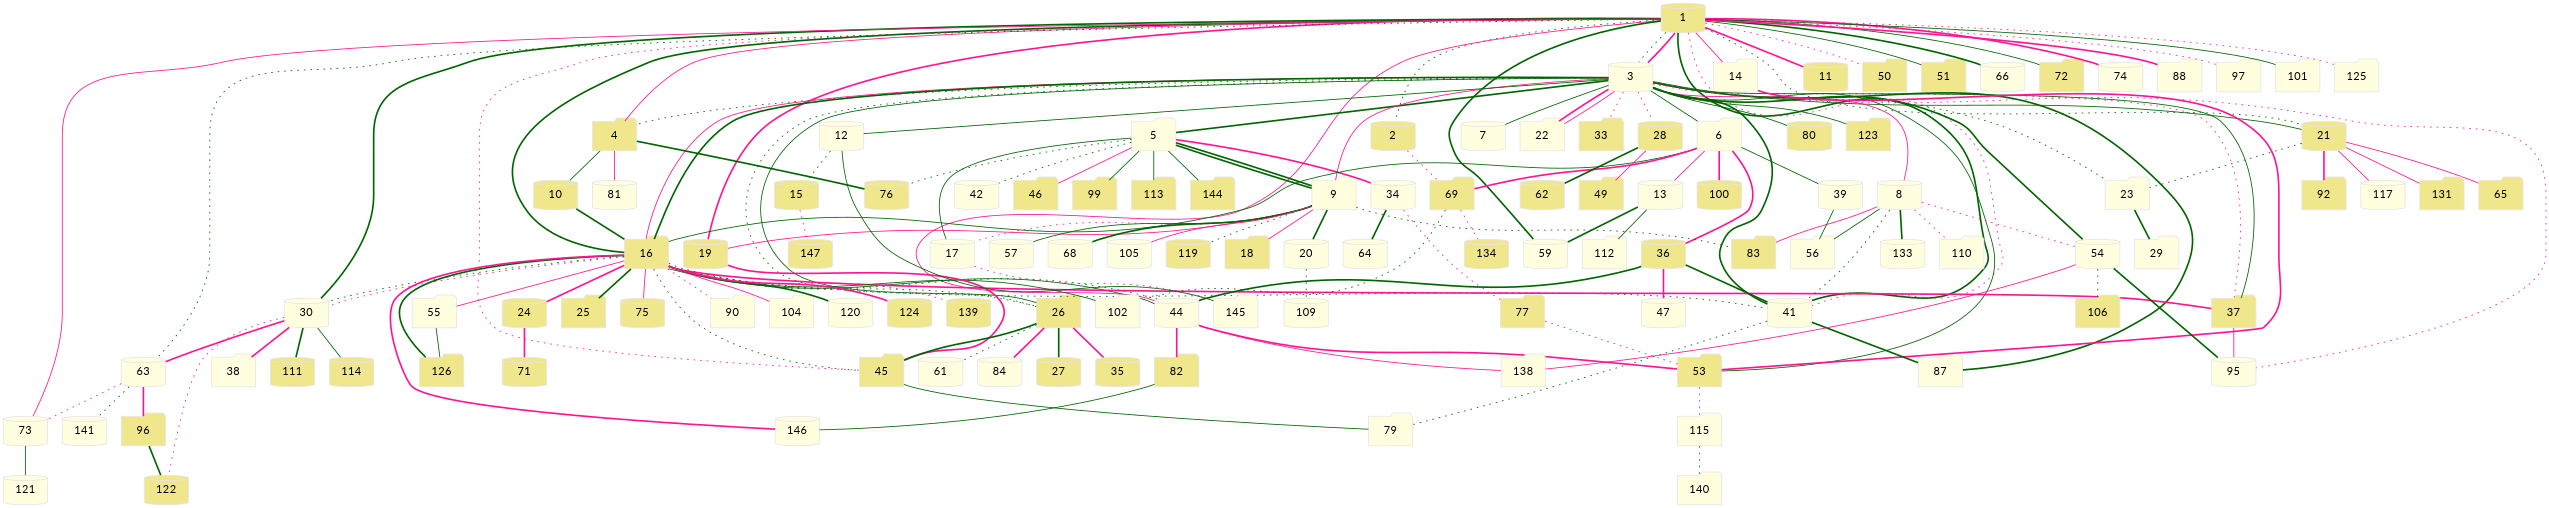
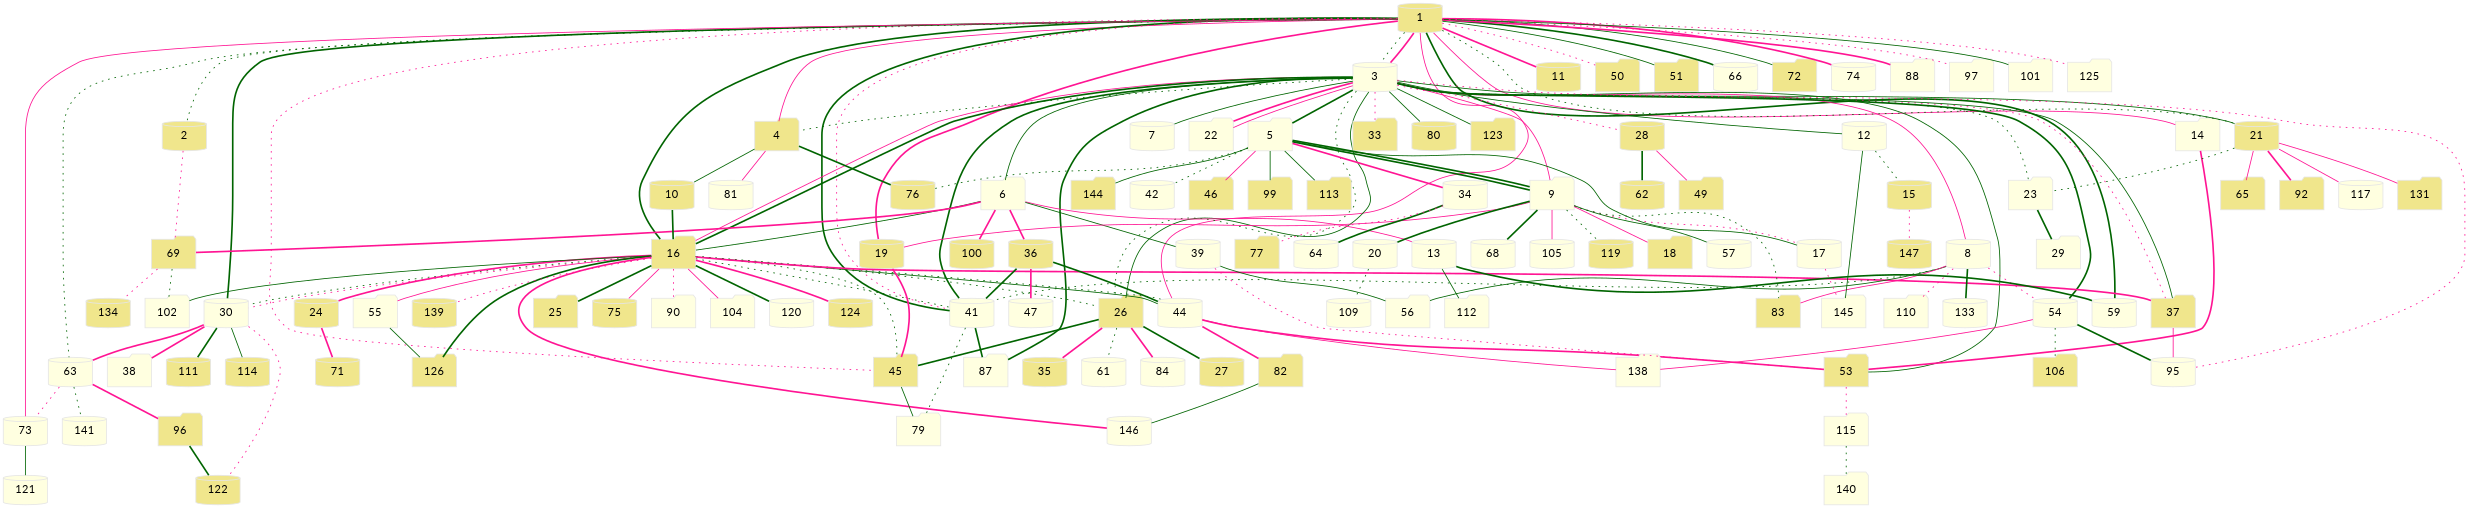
(1611, 343) -> (1511, 344)
